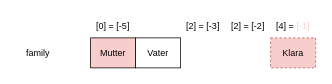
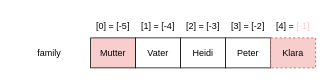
none -> (158, 27)
(248, 27) -> (248, 27)
(38, 53) -> (49, 53)
none -> (203, 53)
none -> (248, 53)
